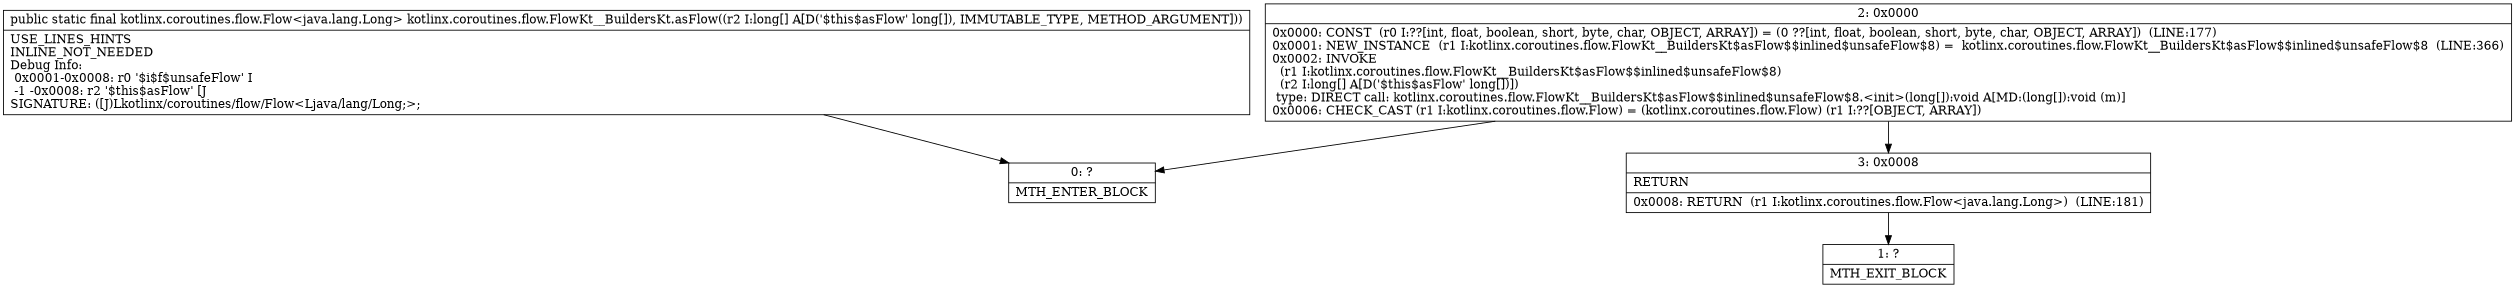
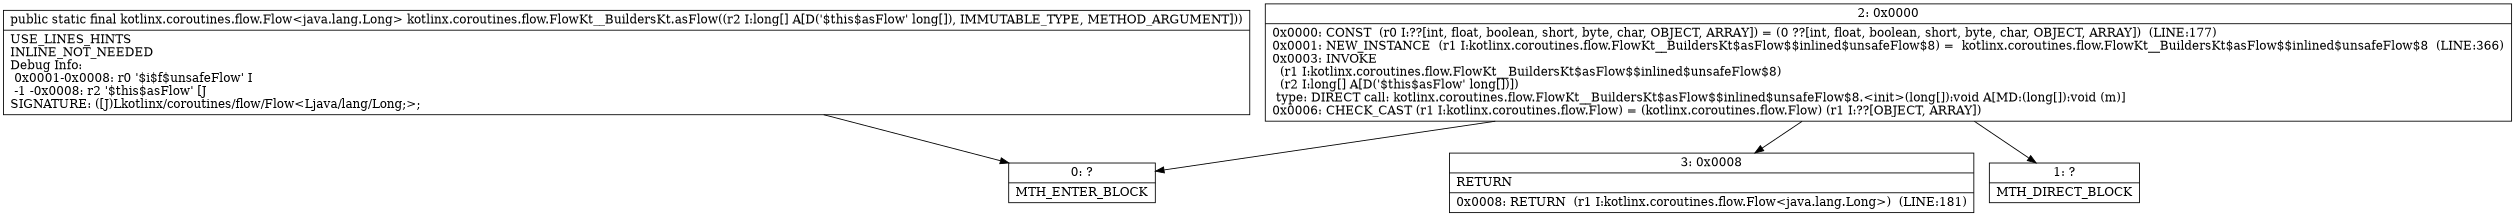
(1329, 59) -> (1329, 59)
(1888, 224) -> (2002, 140)
(1888, 274) -> (2064, 192)
